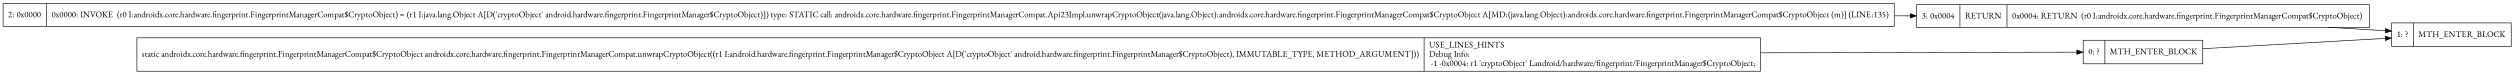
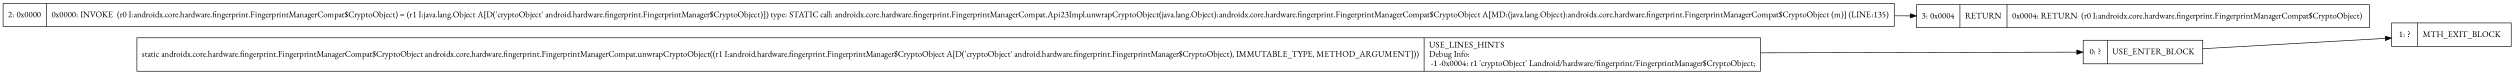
(2357, 29) -> none
(2462, 34) -> (2462, 34)
(2154, 52) -> (2153, 52)
